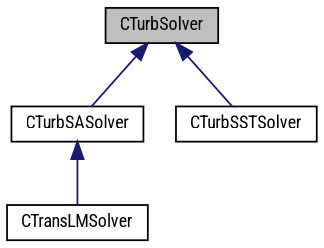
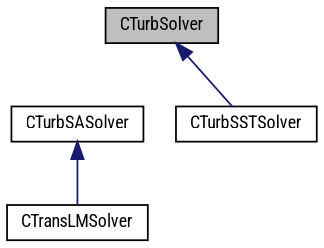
(114, 82) -> none
